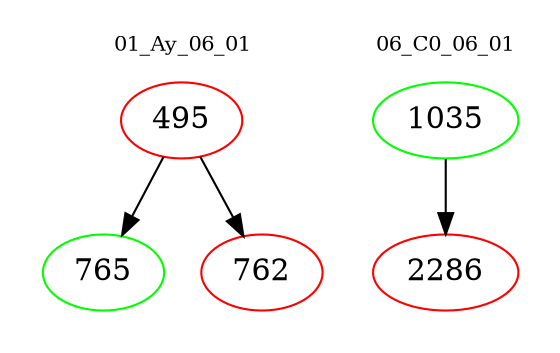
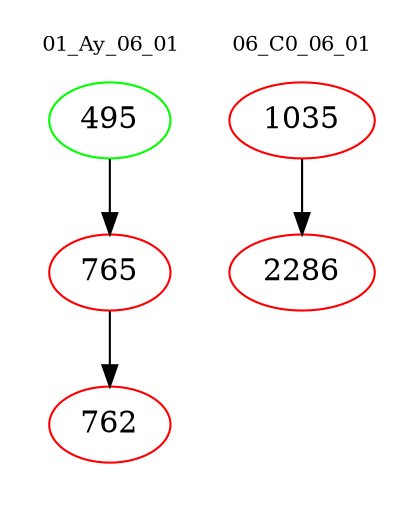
(182, 120) -> (110, 120)
(446, 120) -> (302, 120)
(217, 187) -> (110, 338)
(104, 273) -> (110, 273)
